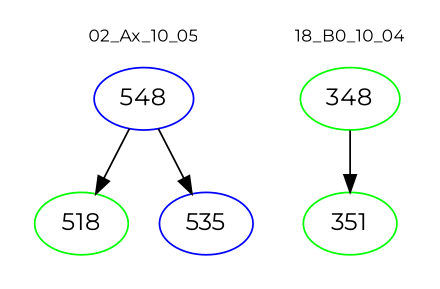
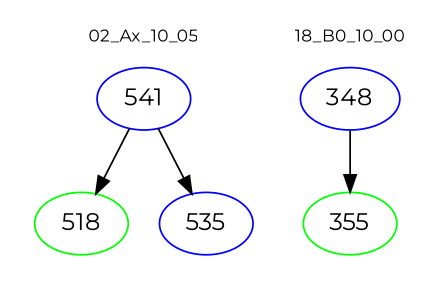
(350, 37) -> (350, 37)
(144, 99) -> (144, 99)
(350, 99) -> (350, 99)
(350, 224) -> (350, 224)
